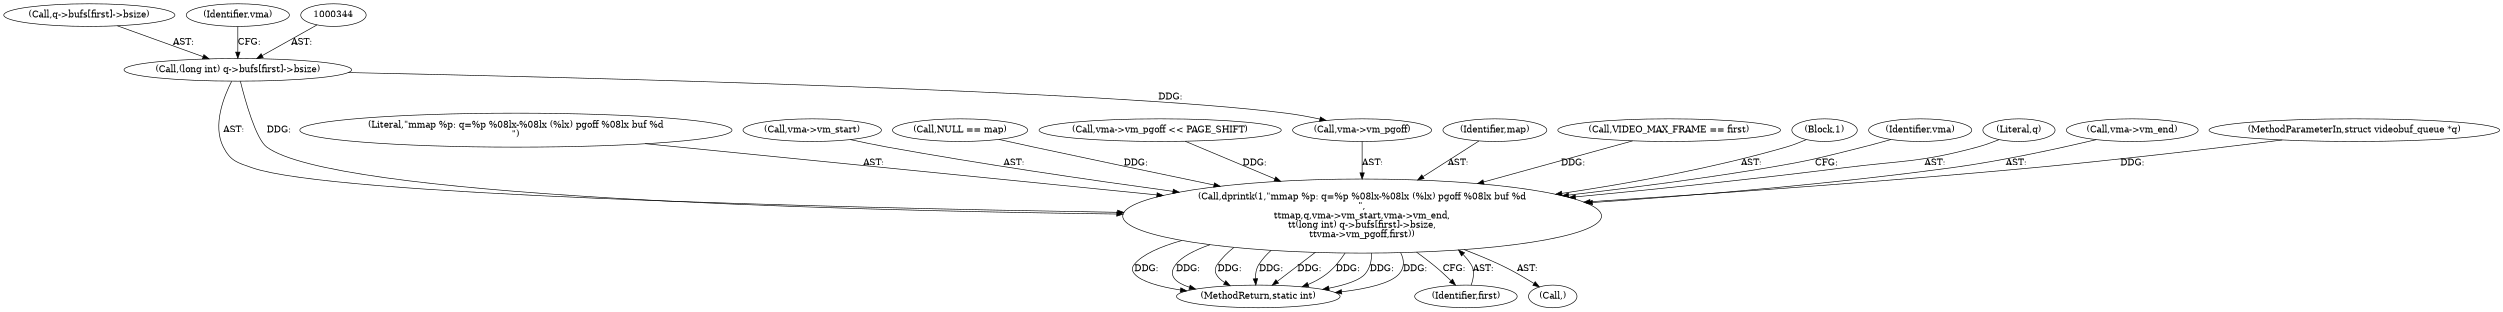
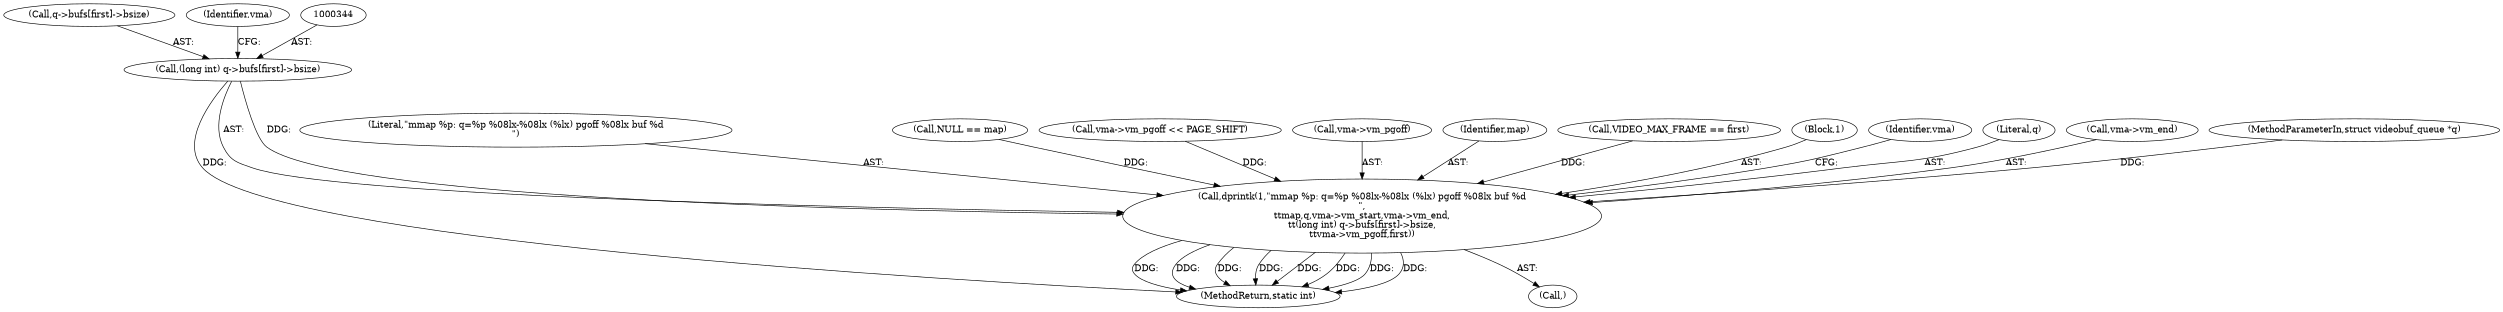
(835, 86) -> (635, 254)
(812, 130) -> none
(1466, 296) -> none
